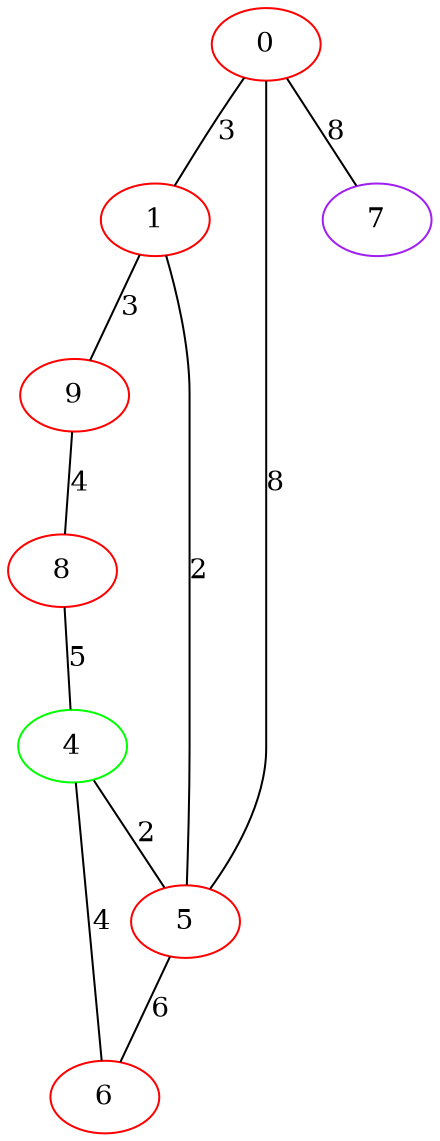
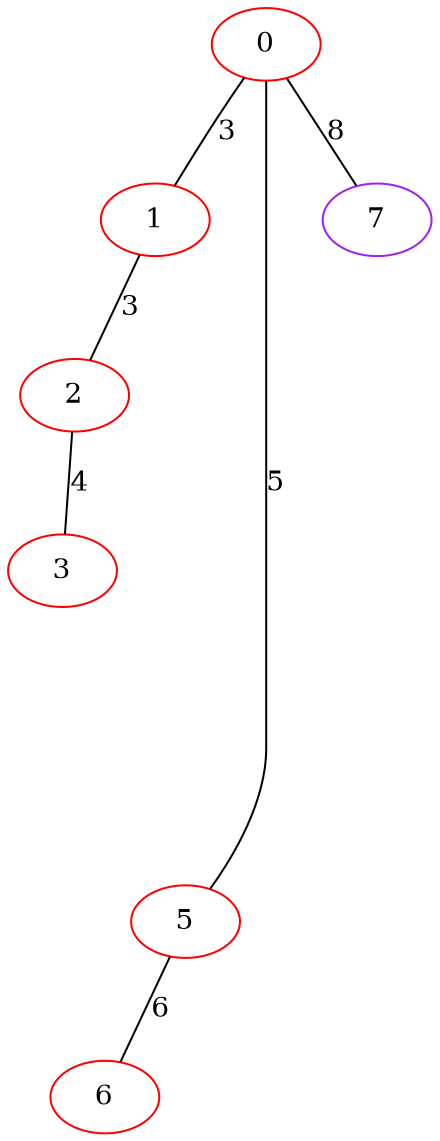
(75, 395) -> (75, 395)
(276, 483) -> (276, 483)
(190, 569) -> none
(63, 571) -> (63, 571)
(73, 746) -> none
